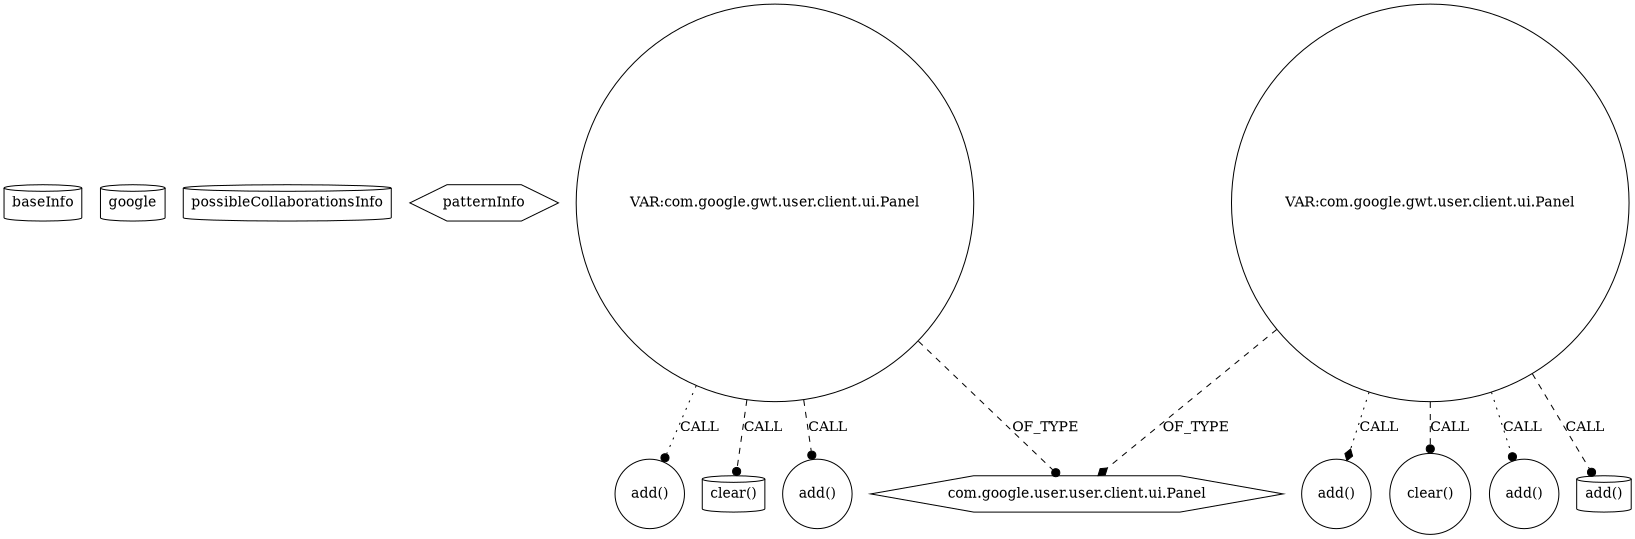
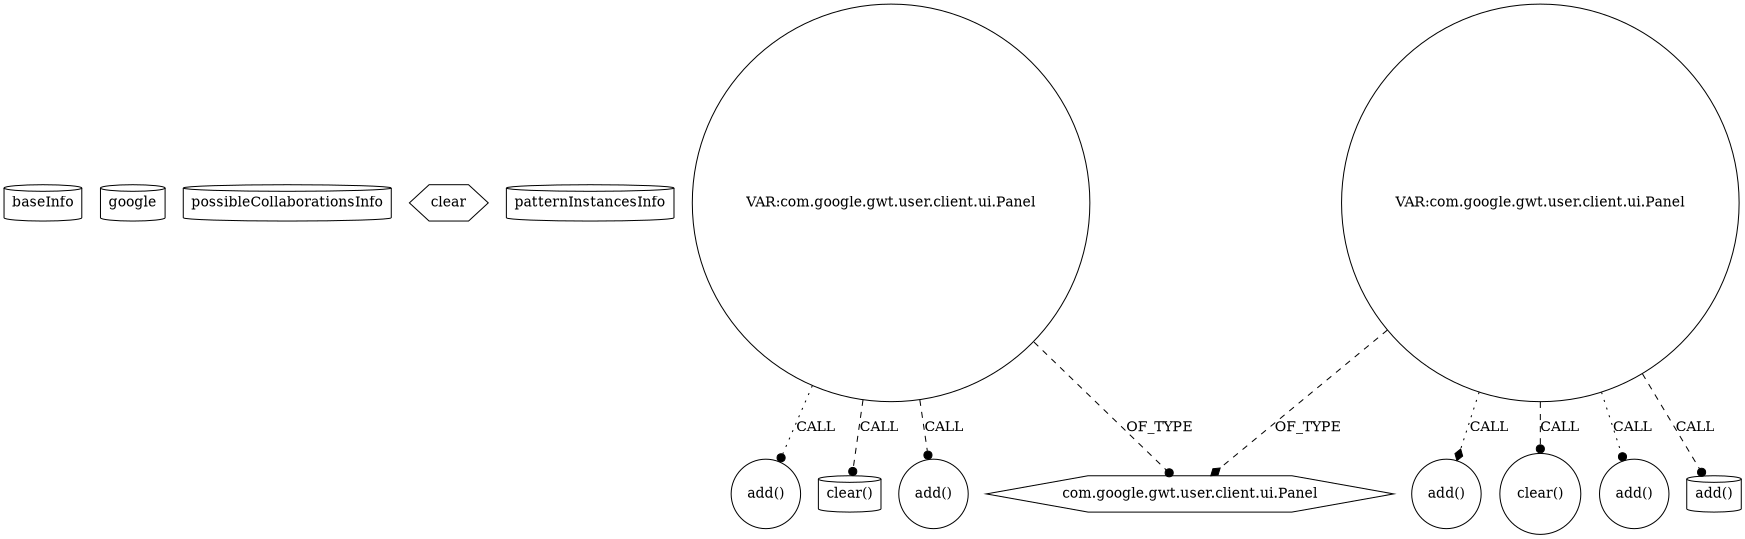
(484, 203) -> (449, 203)
none -> (590, 203)
(1077, 494) -> (1190, 494)
